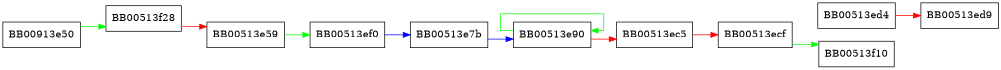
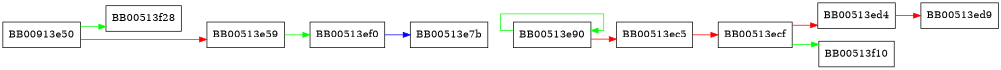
none -> (801, 25)
(191, 27) -> (140, 39)
(497, 39) -> none
